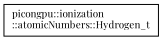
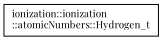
(81, 20) -> (81, 20)
